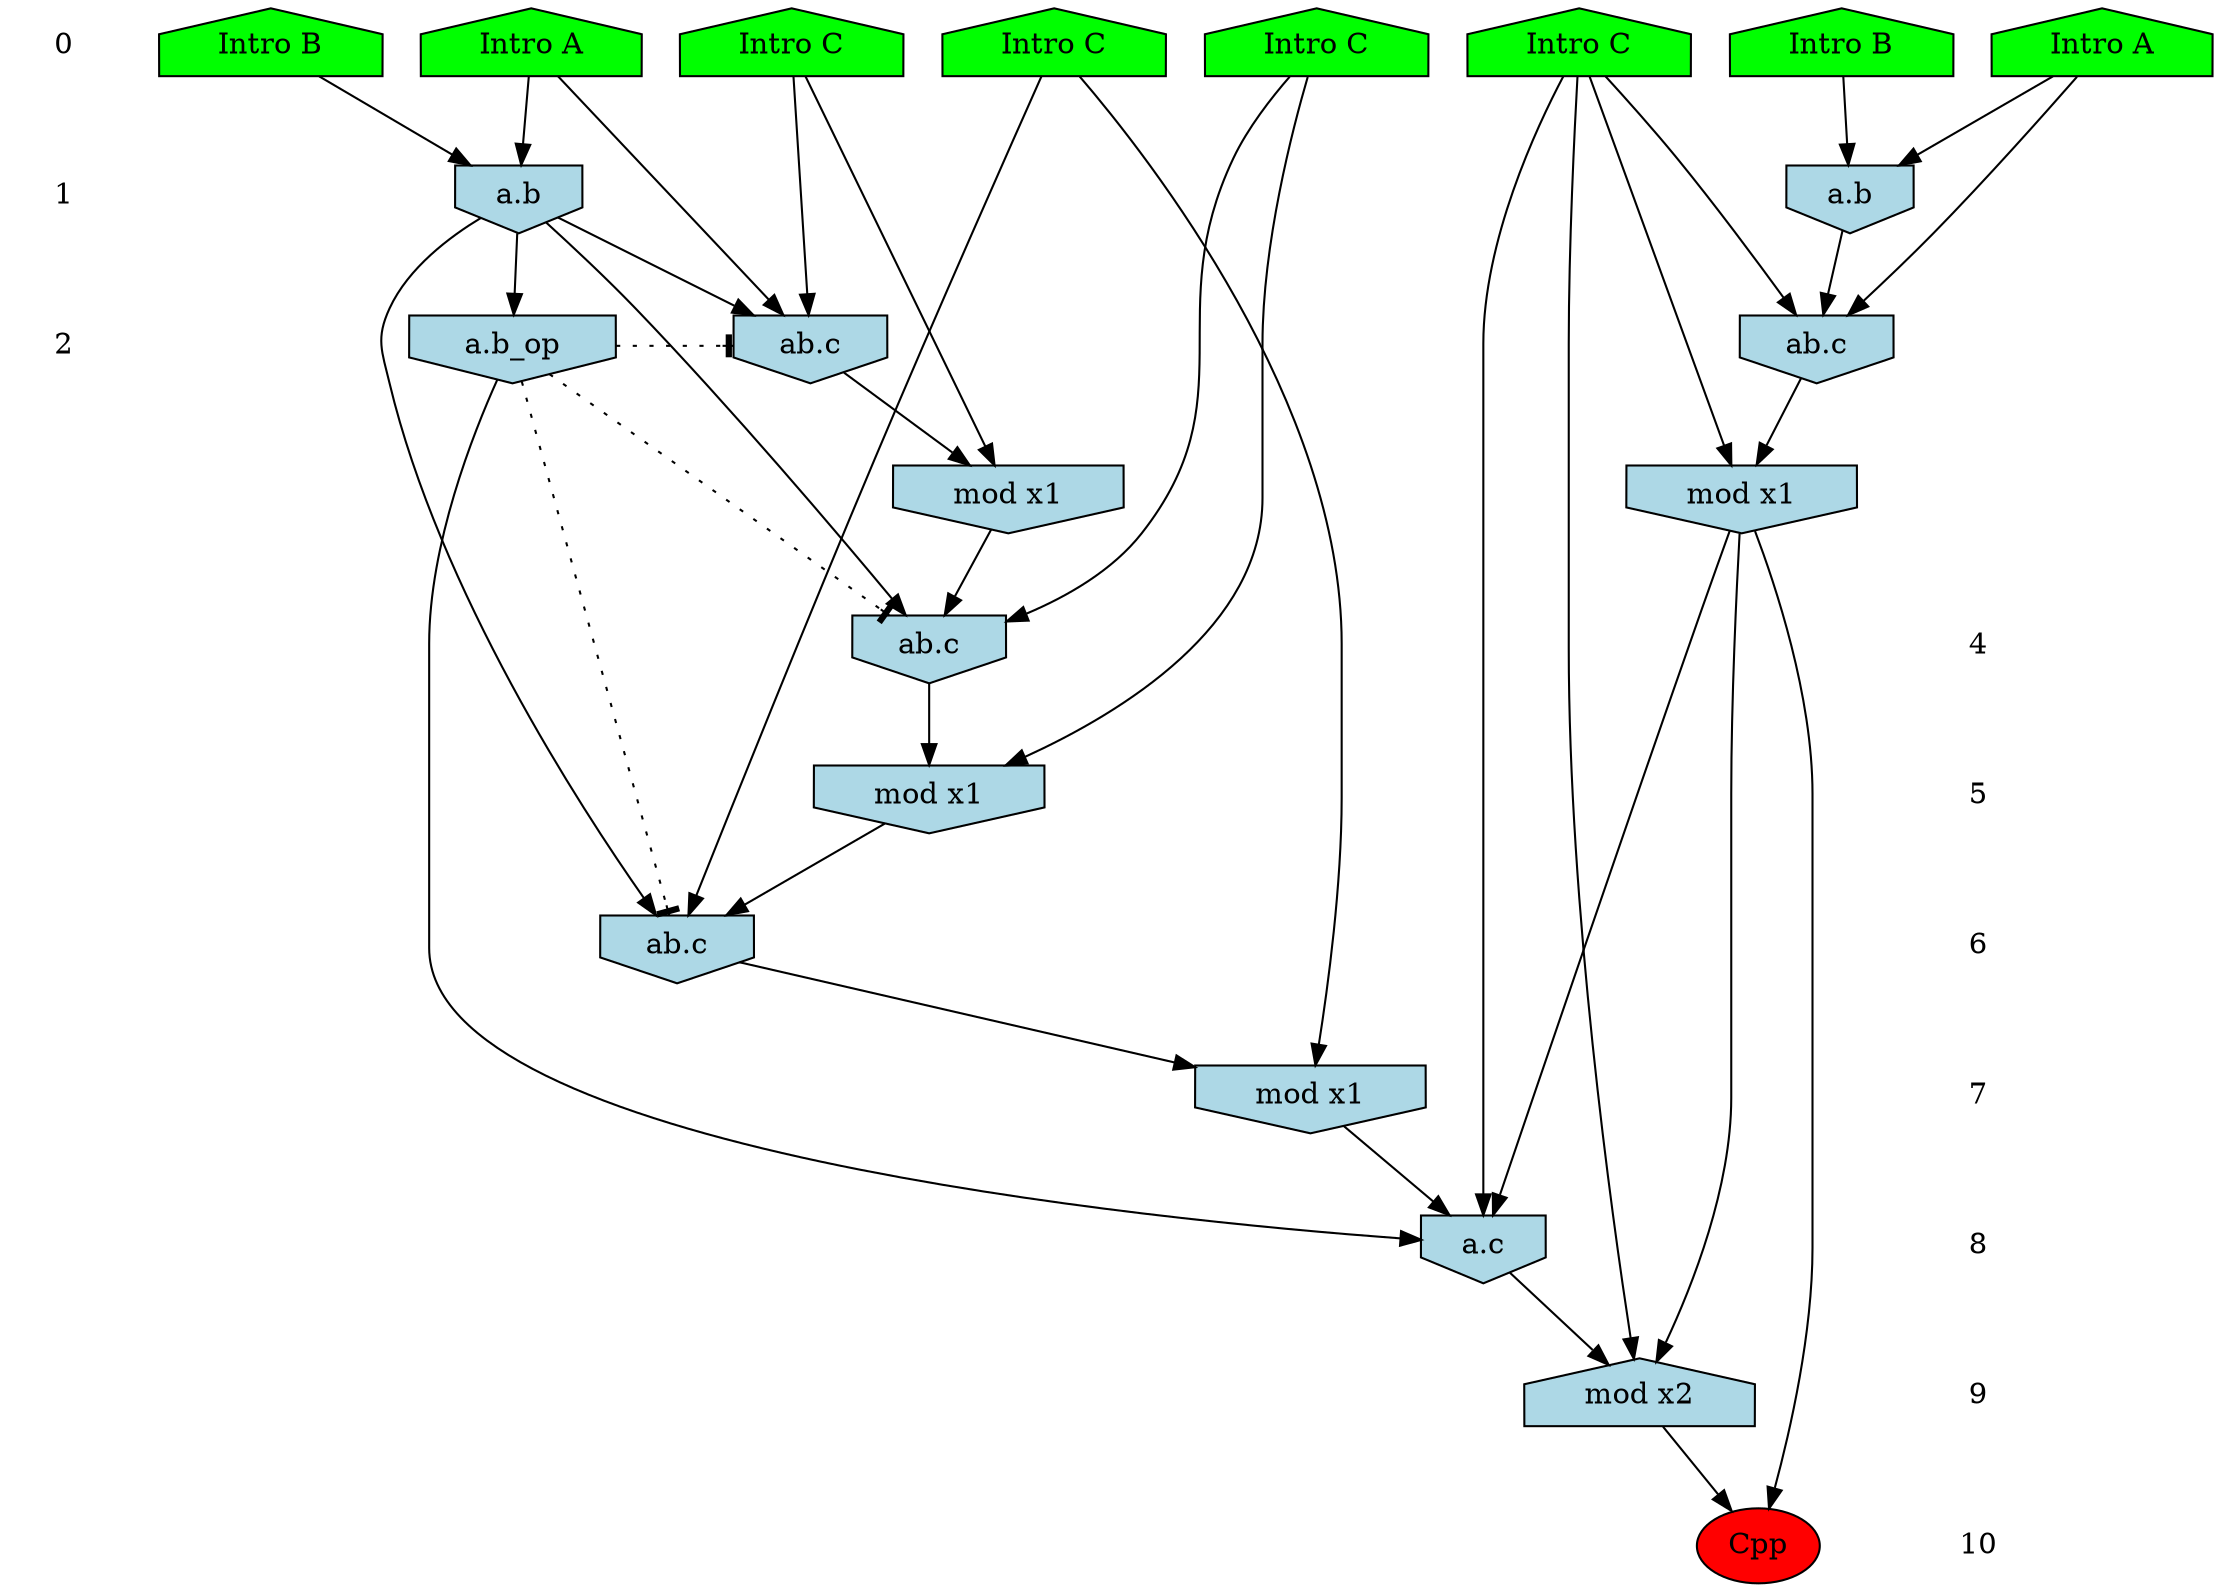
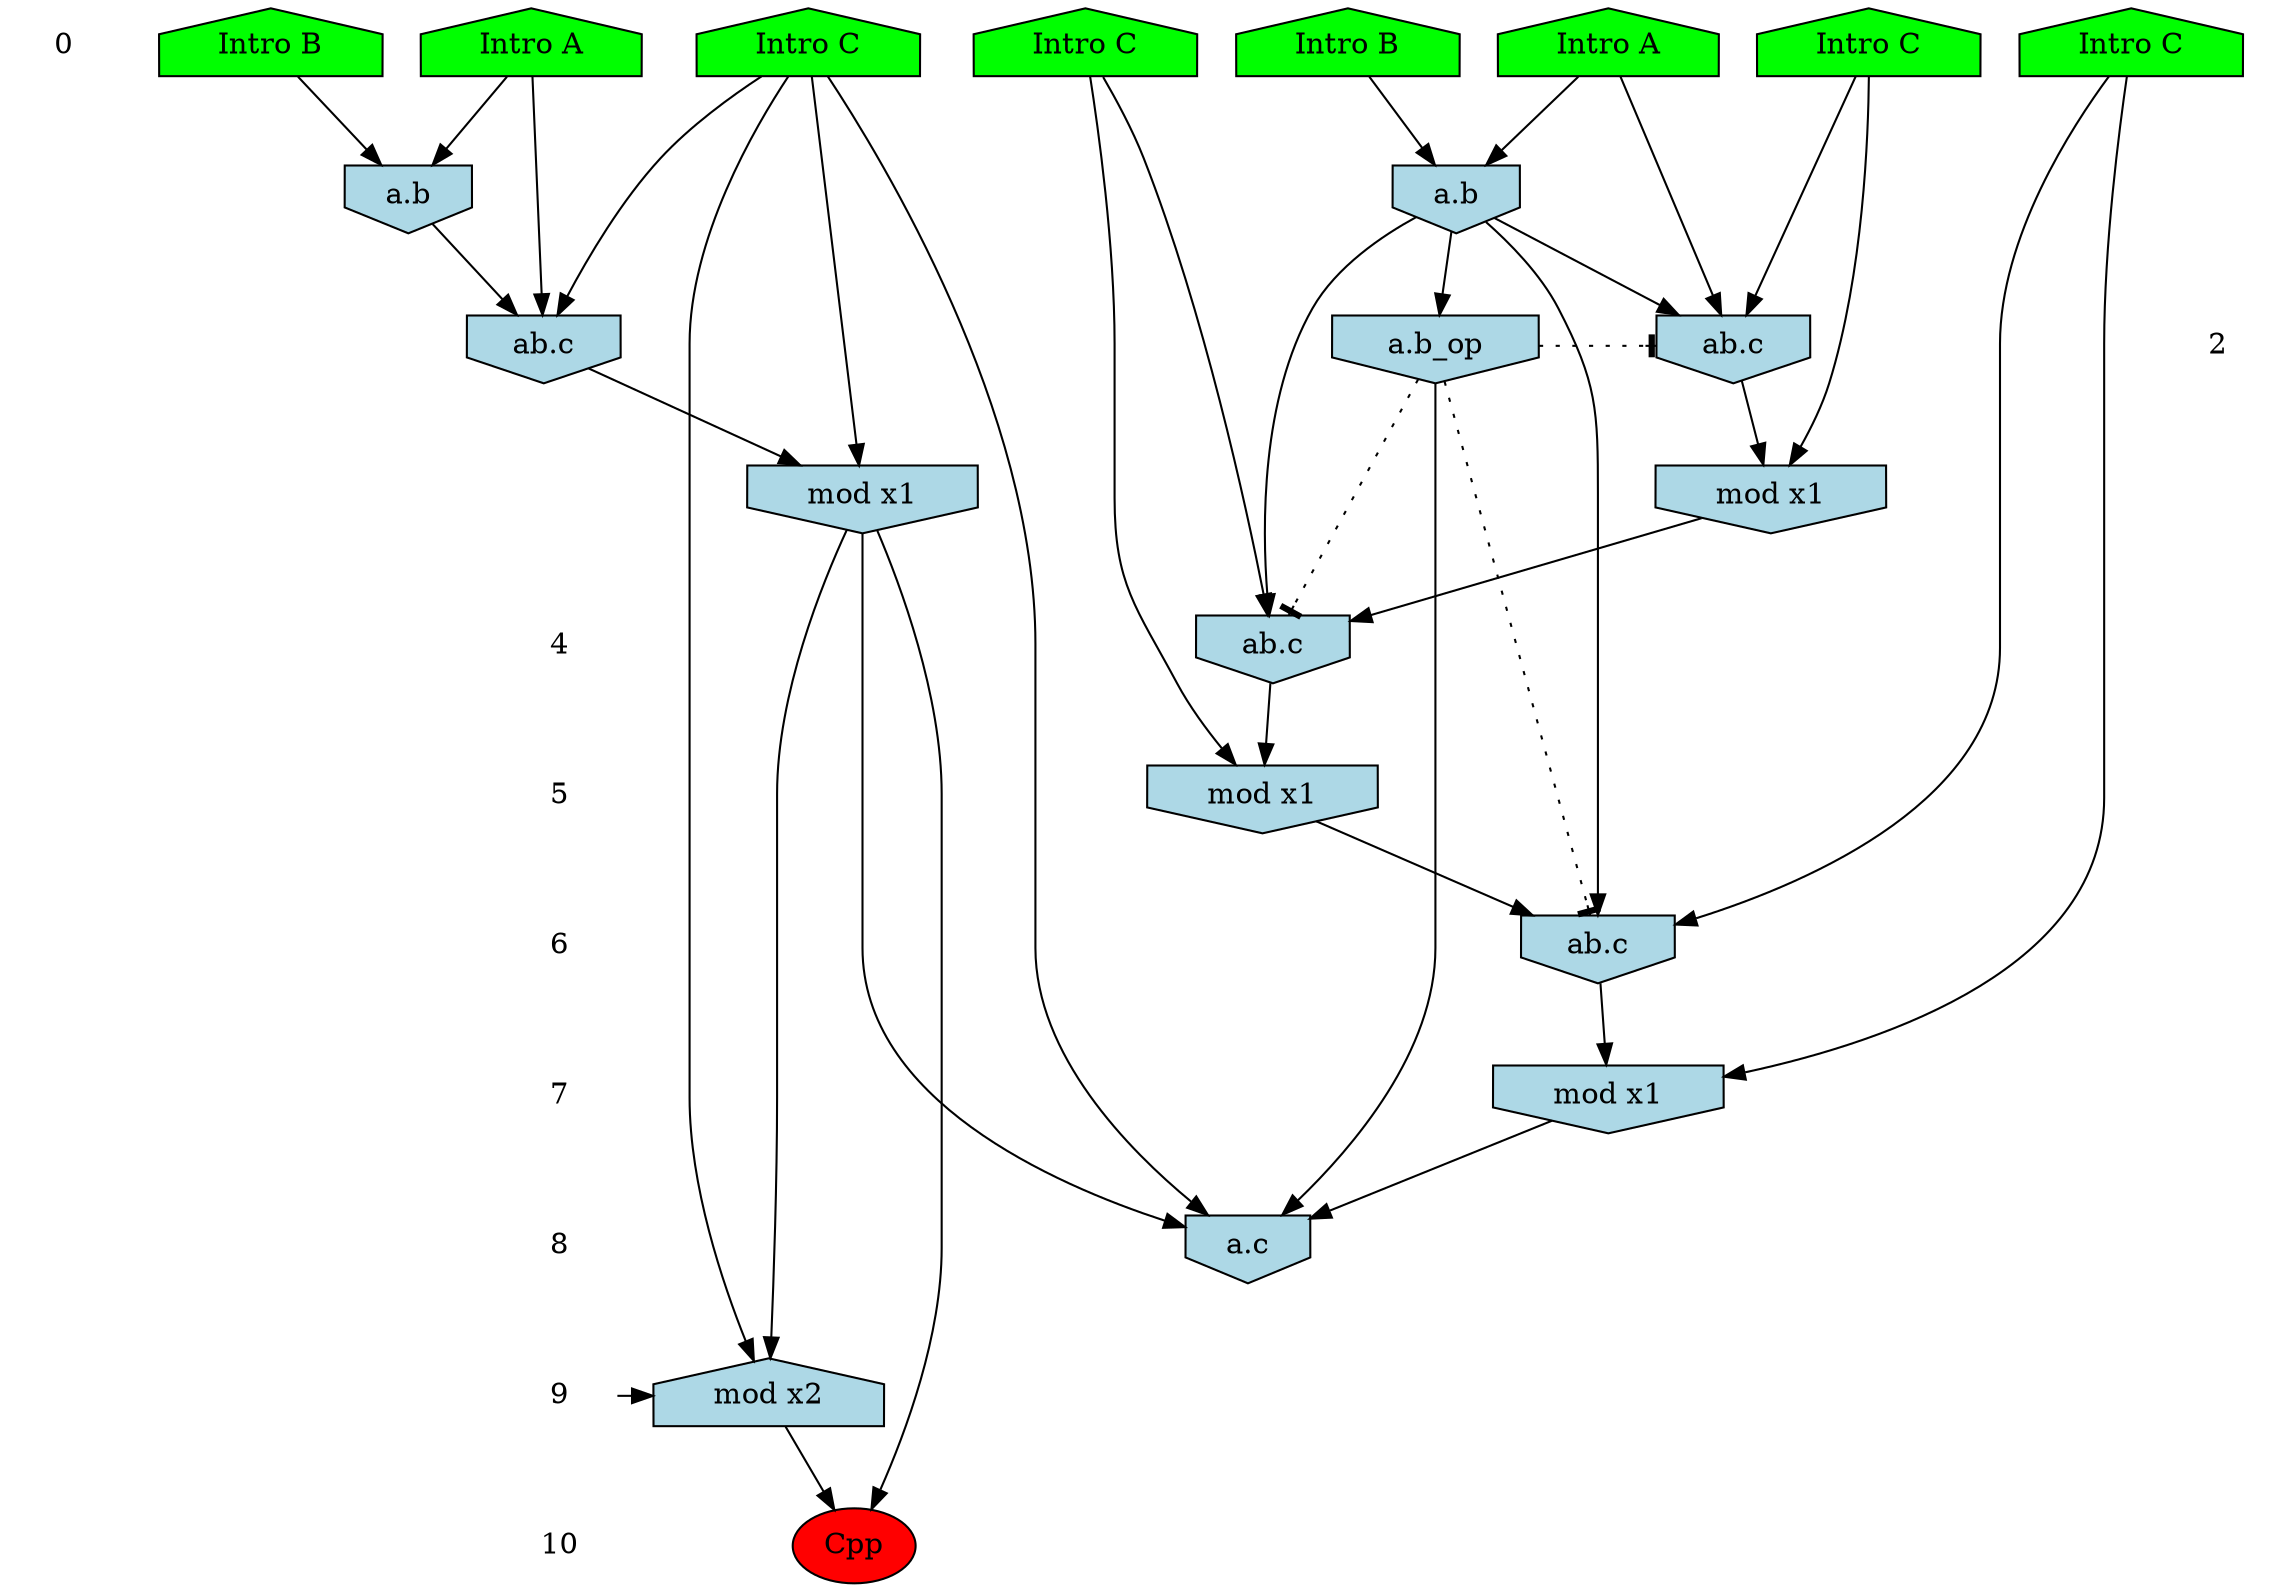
(65, 196) -> none
(1551, 1311) -> (625, 1396)
